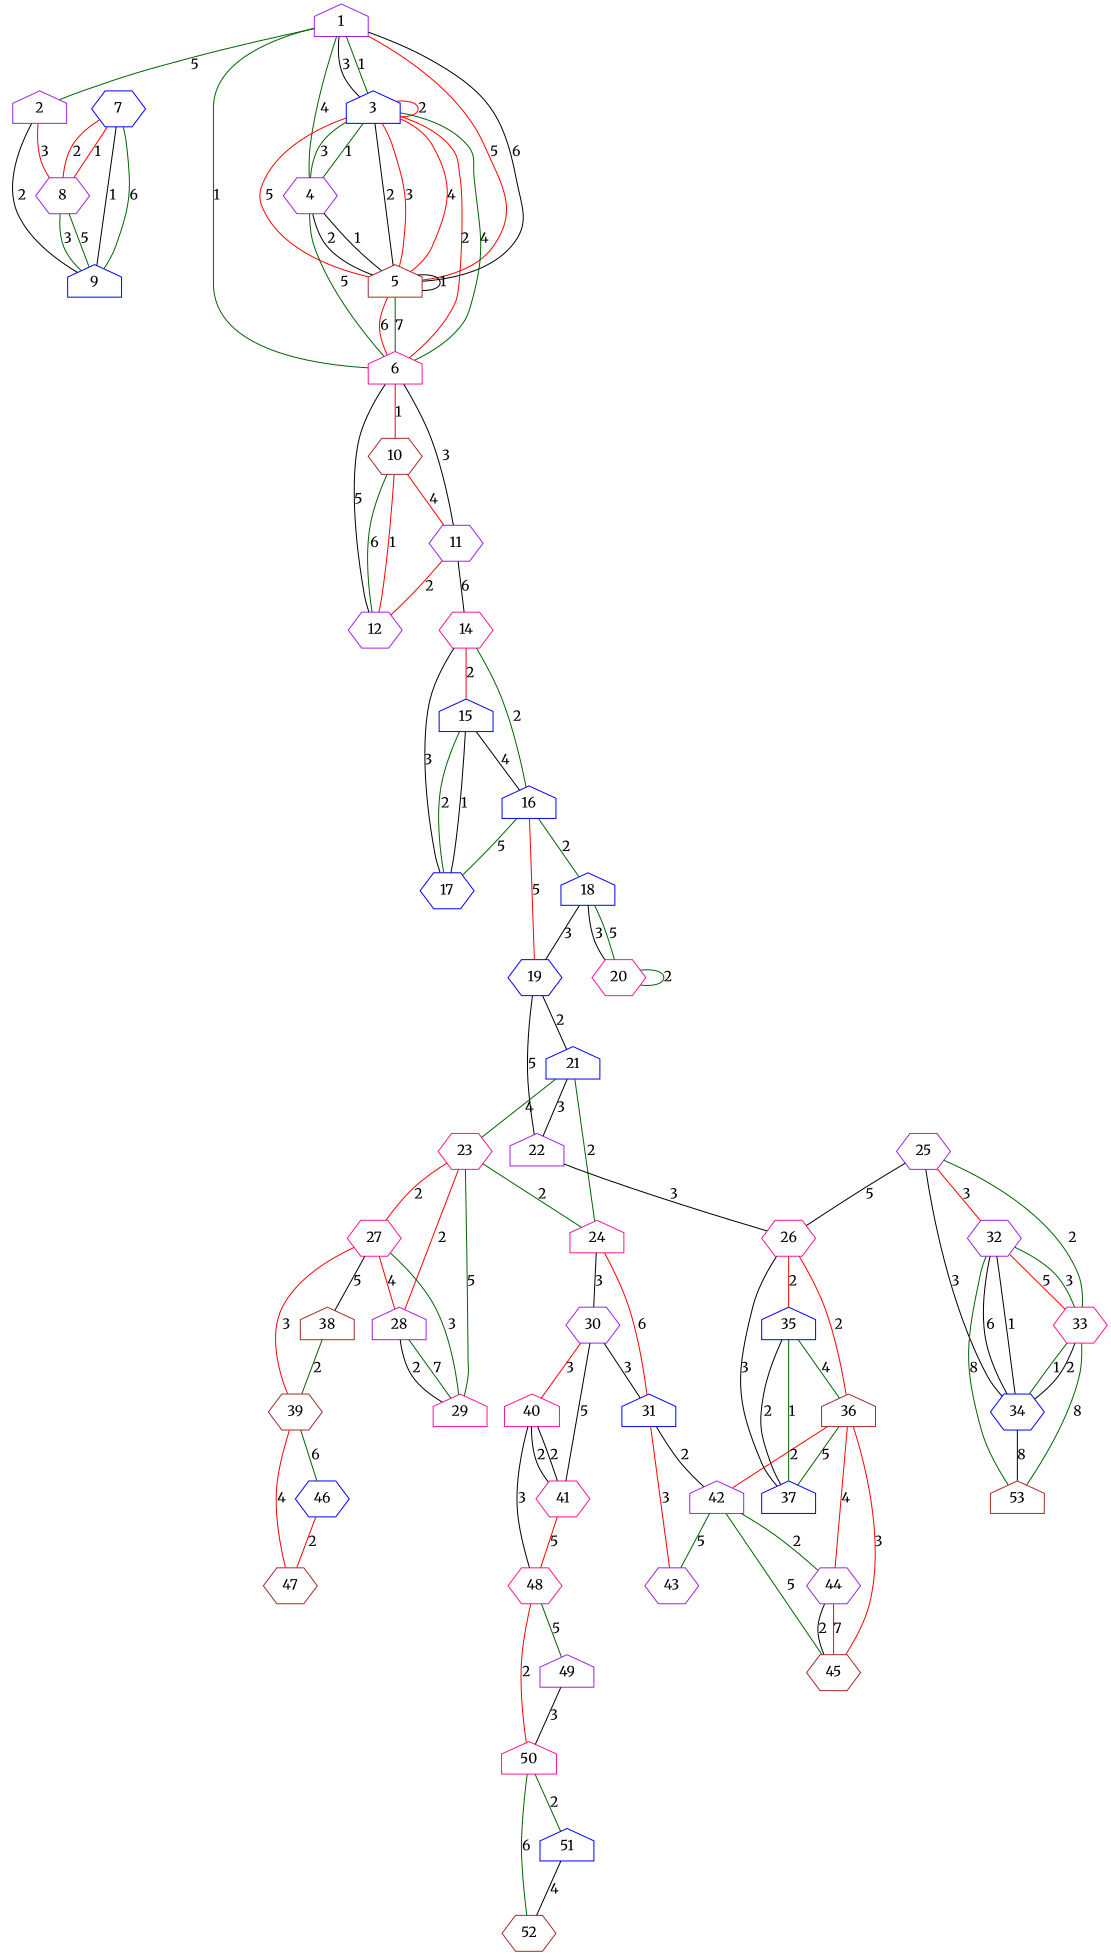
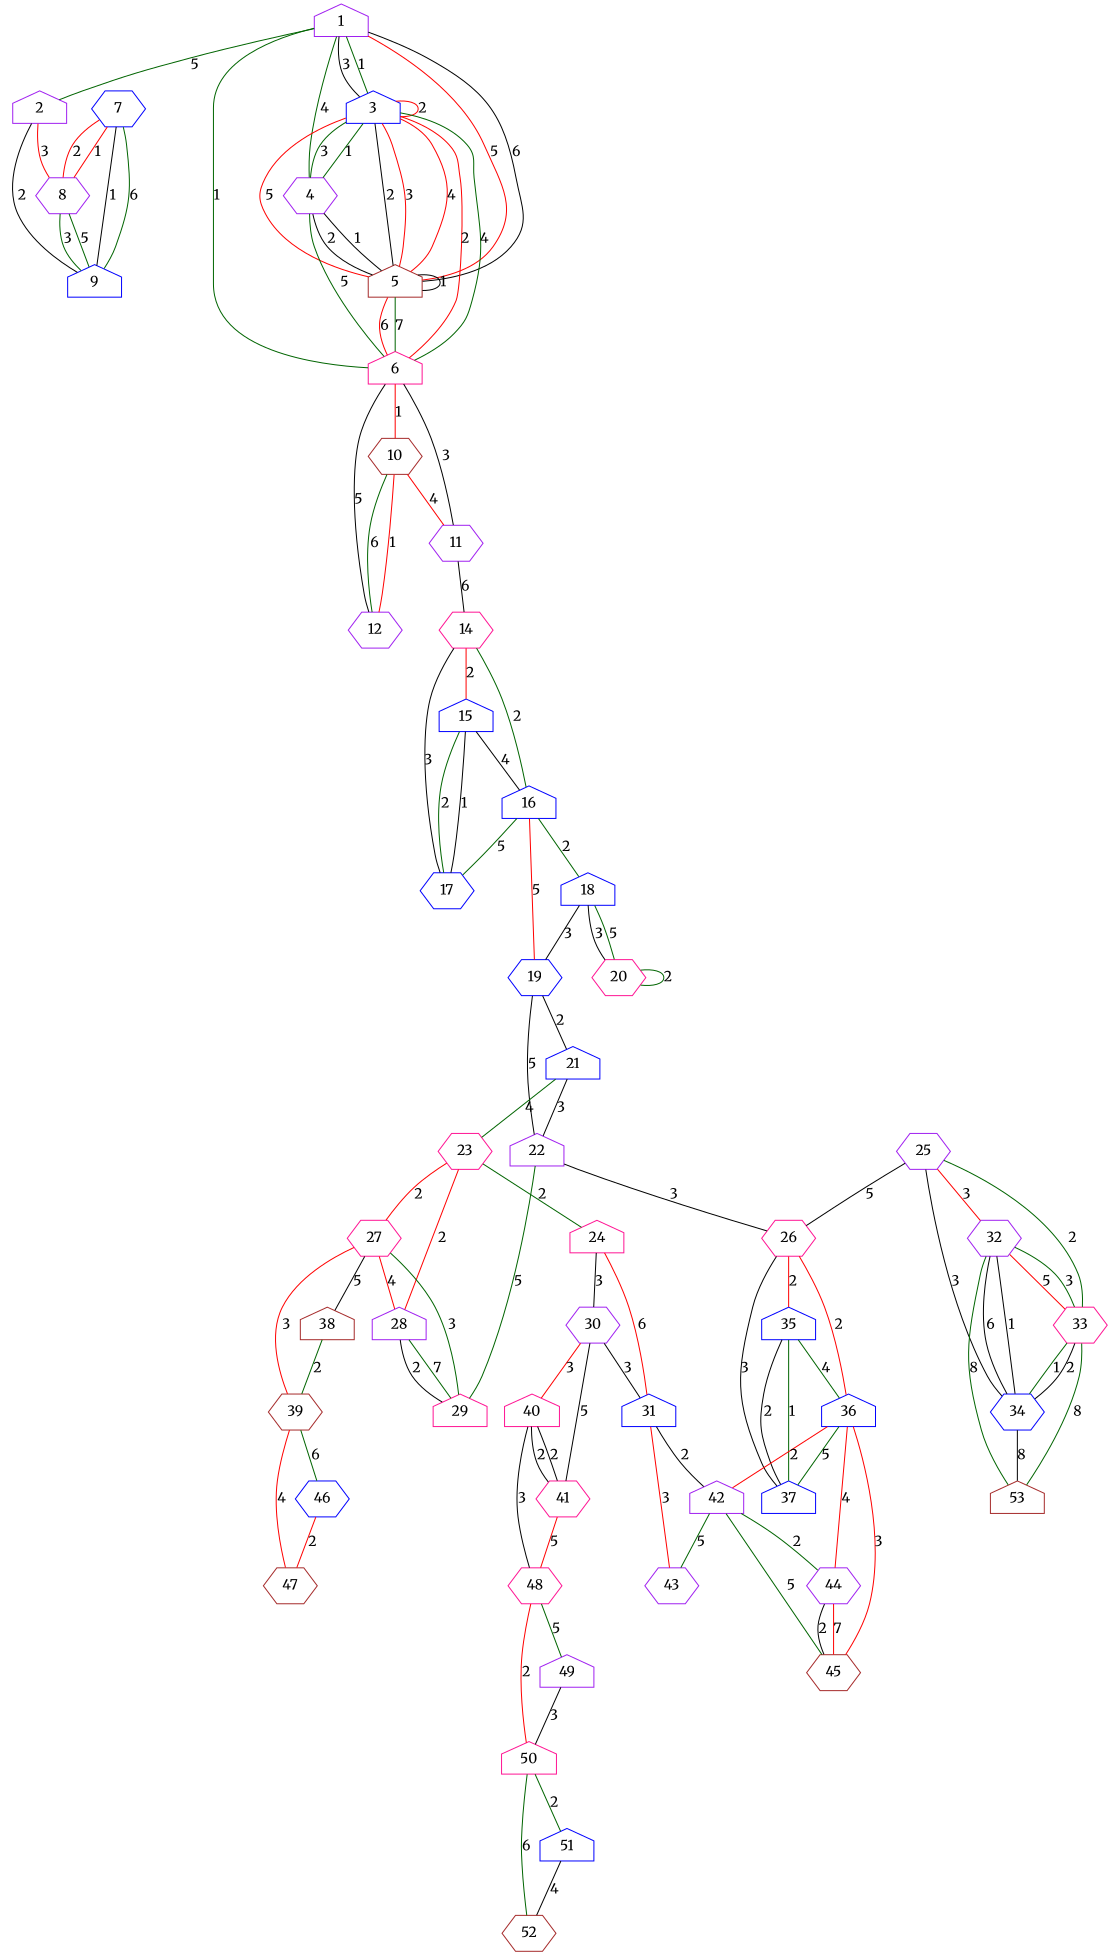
(417, 589) -> none
(585, 1150) -> none
(467, 1283) -> (512, 1285)
(849, 1412) -> (849, 1412)
